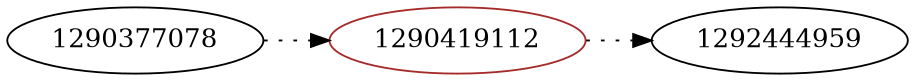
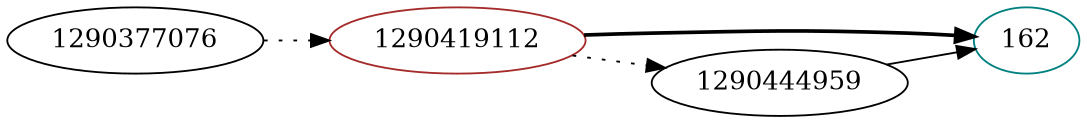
(135, 40) -> (135, 40)
(780, 40) -> (780, 83)
none -> (1027, 40)
